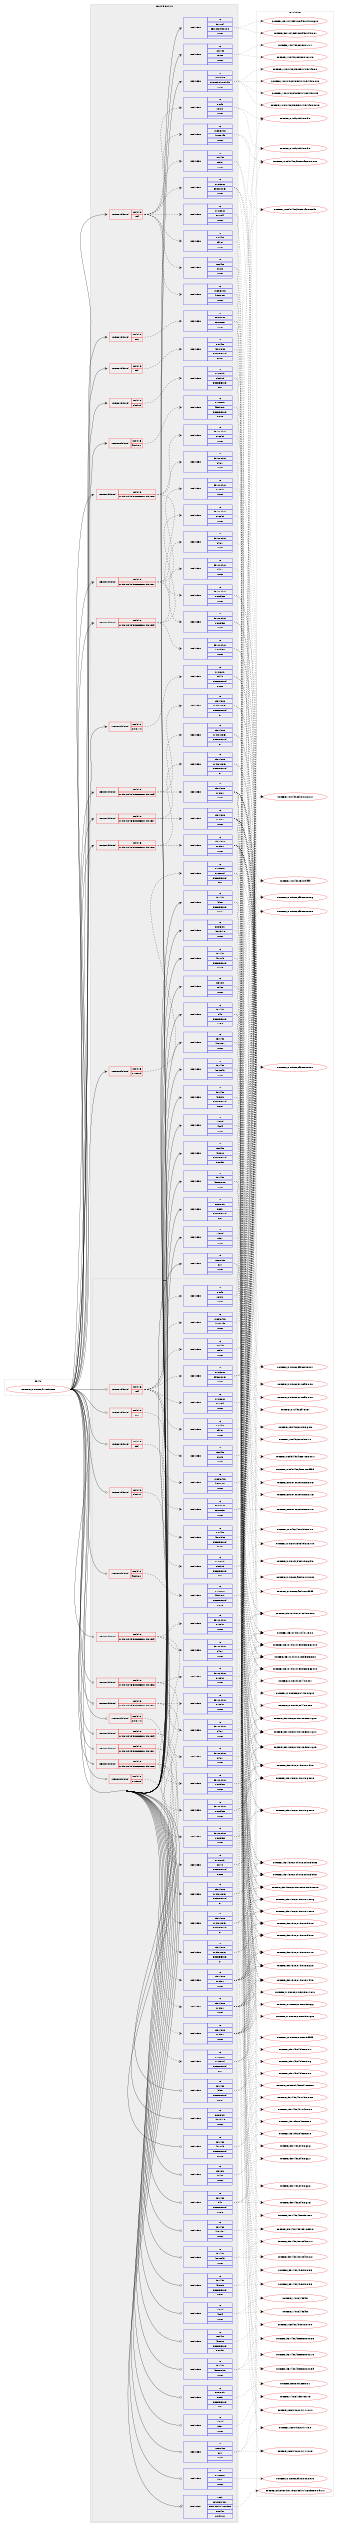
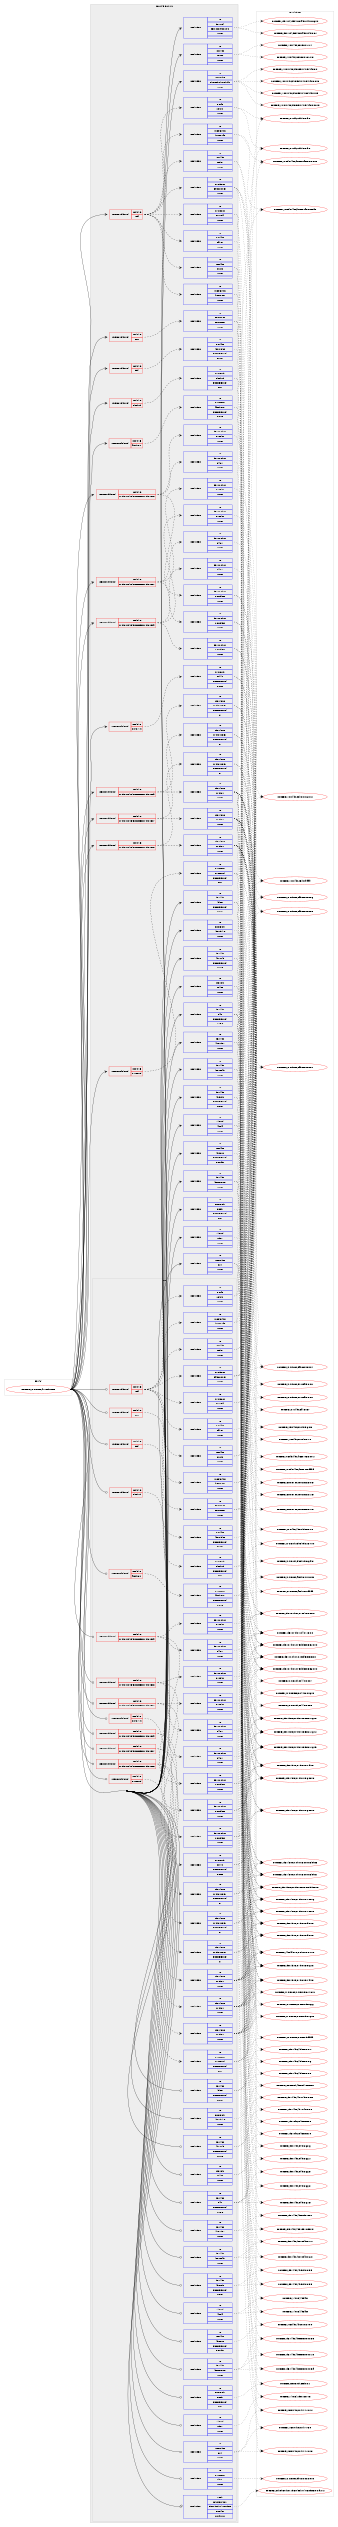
(295, 1952) -> (295, 1952)
none -> (295, 2172)
